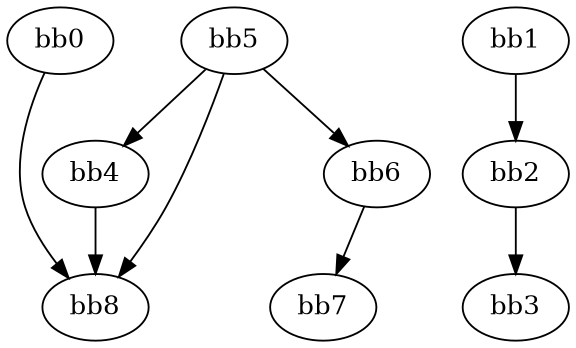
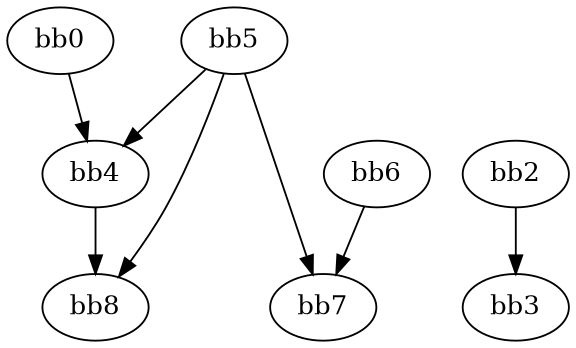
(516, 41) -> none
(299, 101) -> (276, 165)
(20, 171) -> (75, 98)
